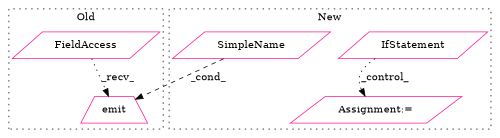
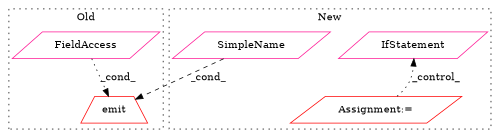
(361, 72) -> (409, 83)
(118, 78) -> (118, 78)
(114, 110) -> (114, 110)
(376, 110) -> (376, 110)
